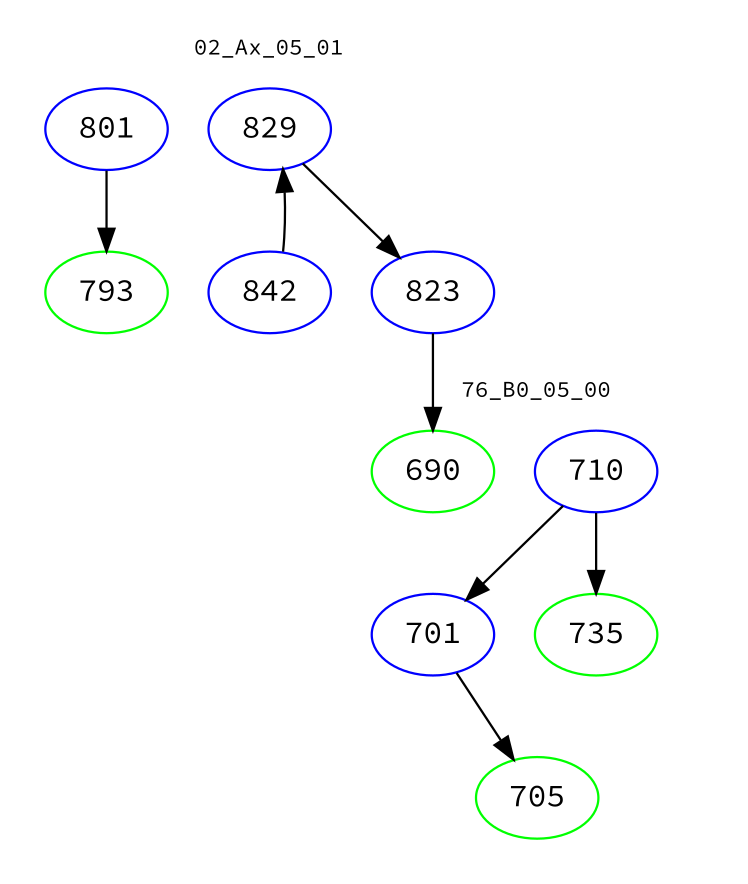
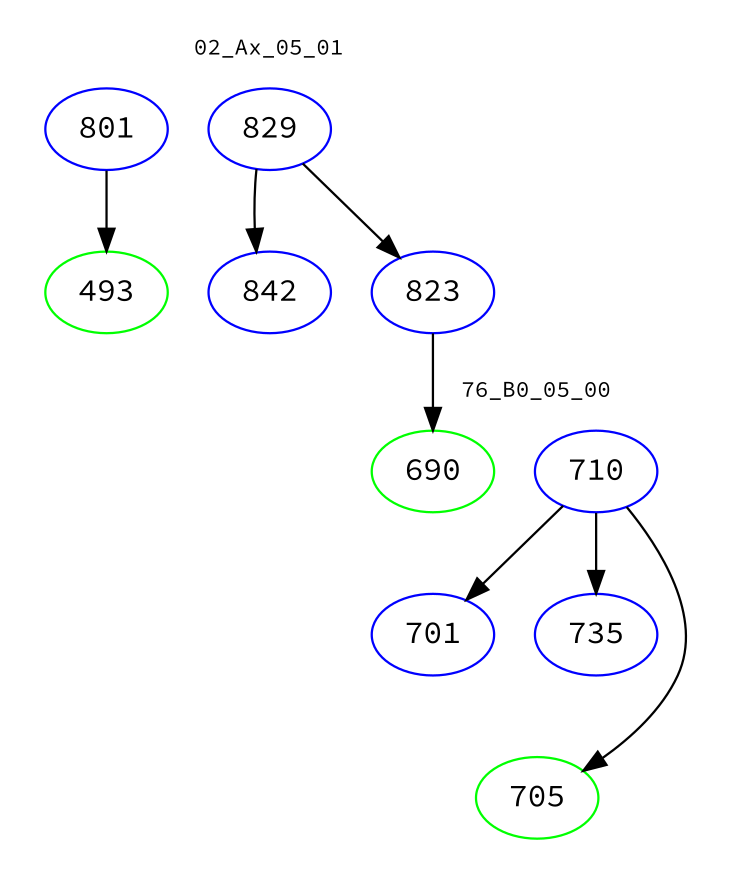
(285, 222) -> (255, 199)
(107, 292) -> (107, 292)
(596, 635) -> (596, 635)
(479, 707) -> (685, 640)
